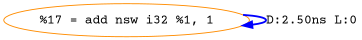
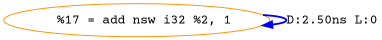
(127, 20) -> (137, 20)
